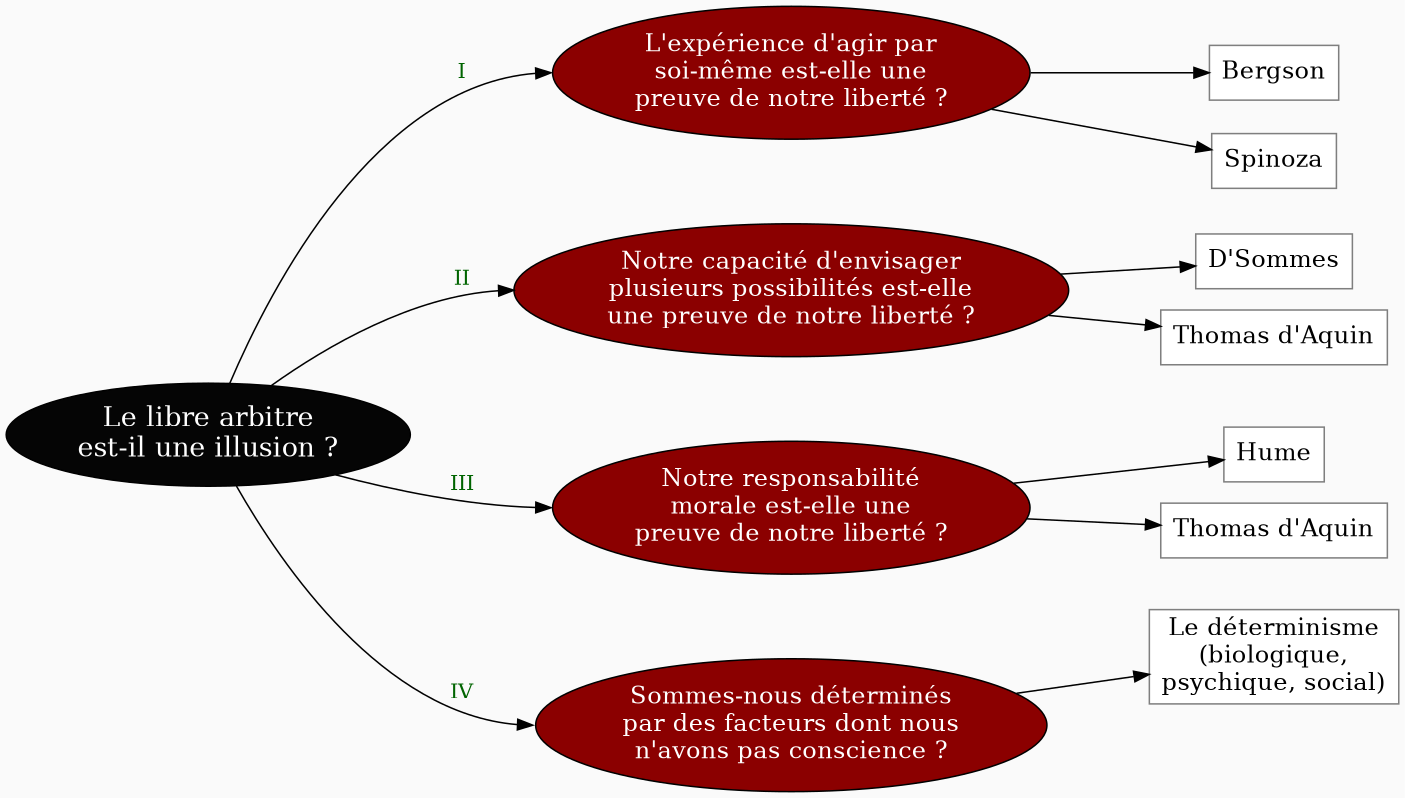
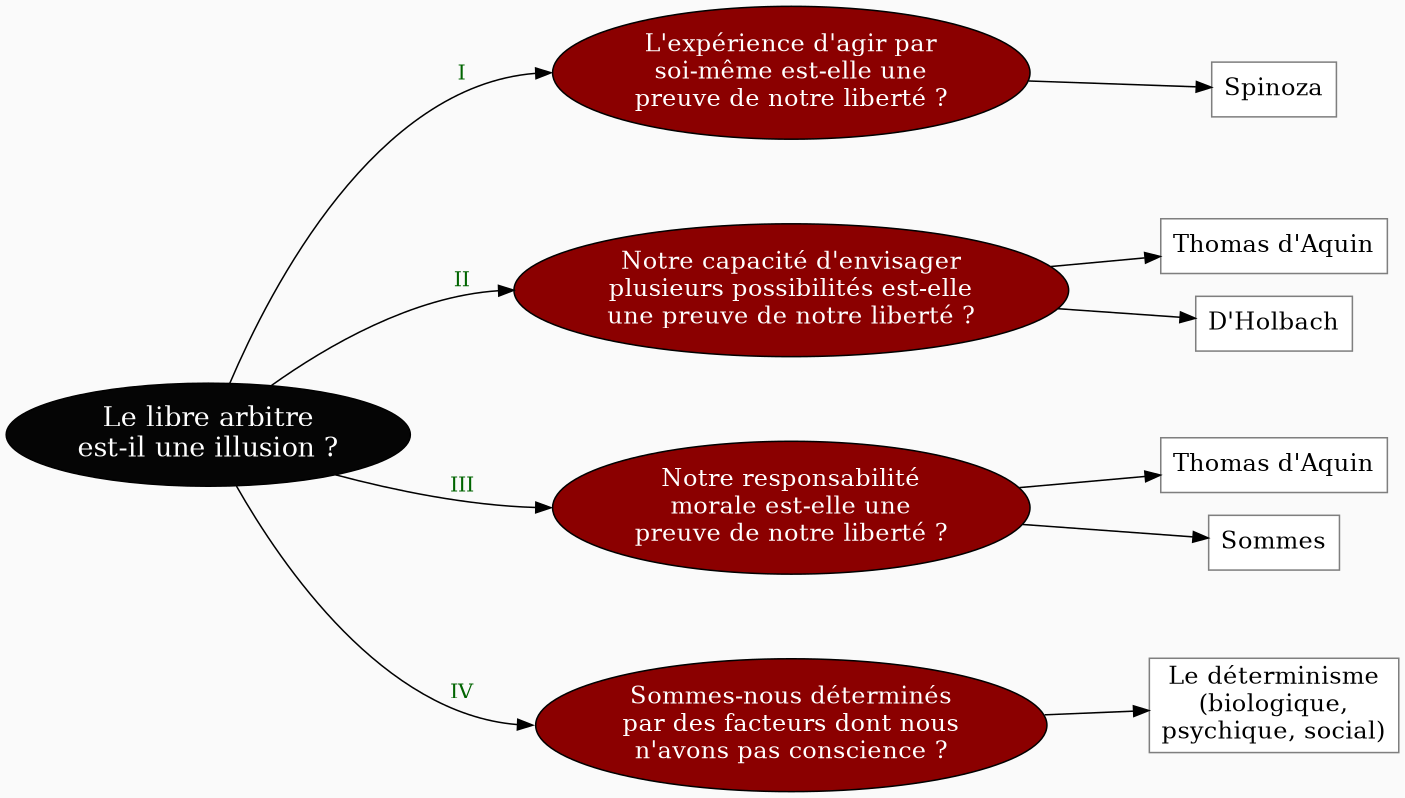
(1274, 73) -> none
(1274, 261) -> (1274, 324)
(1274, 454) -> (1274, 543)
